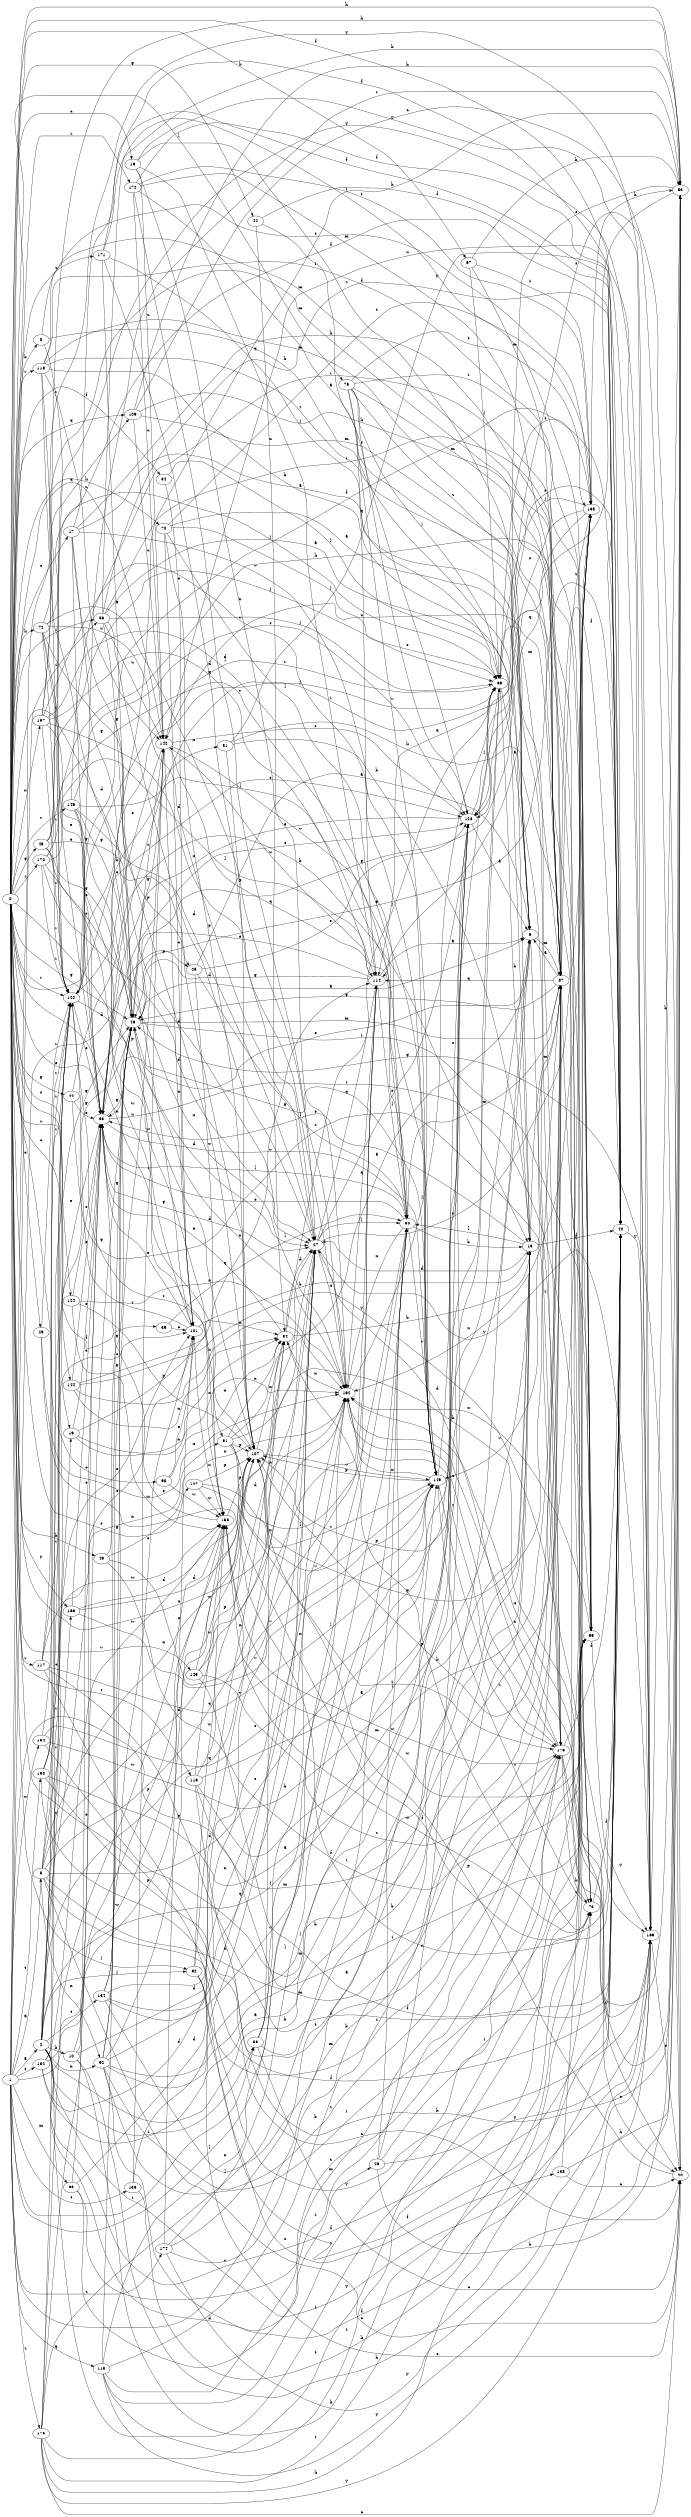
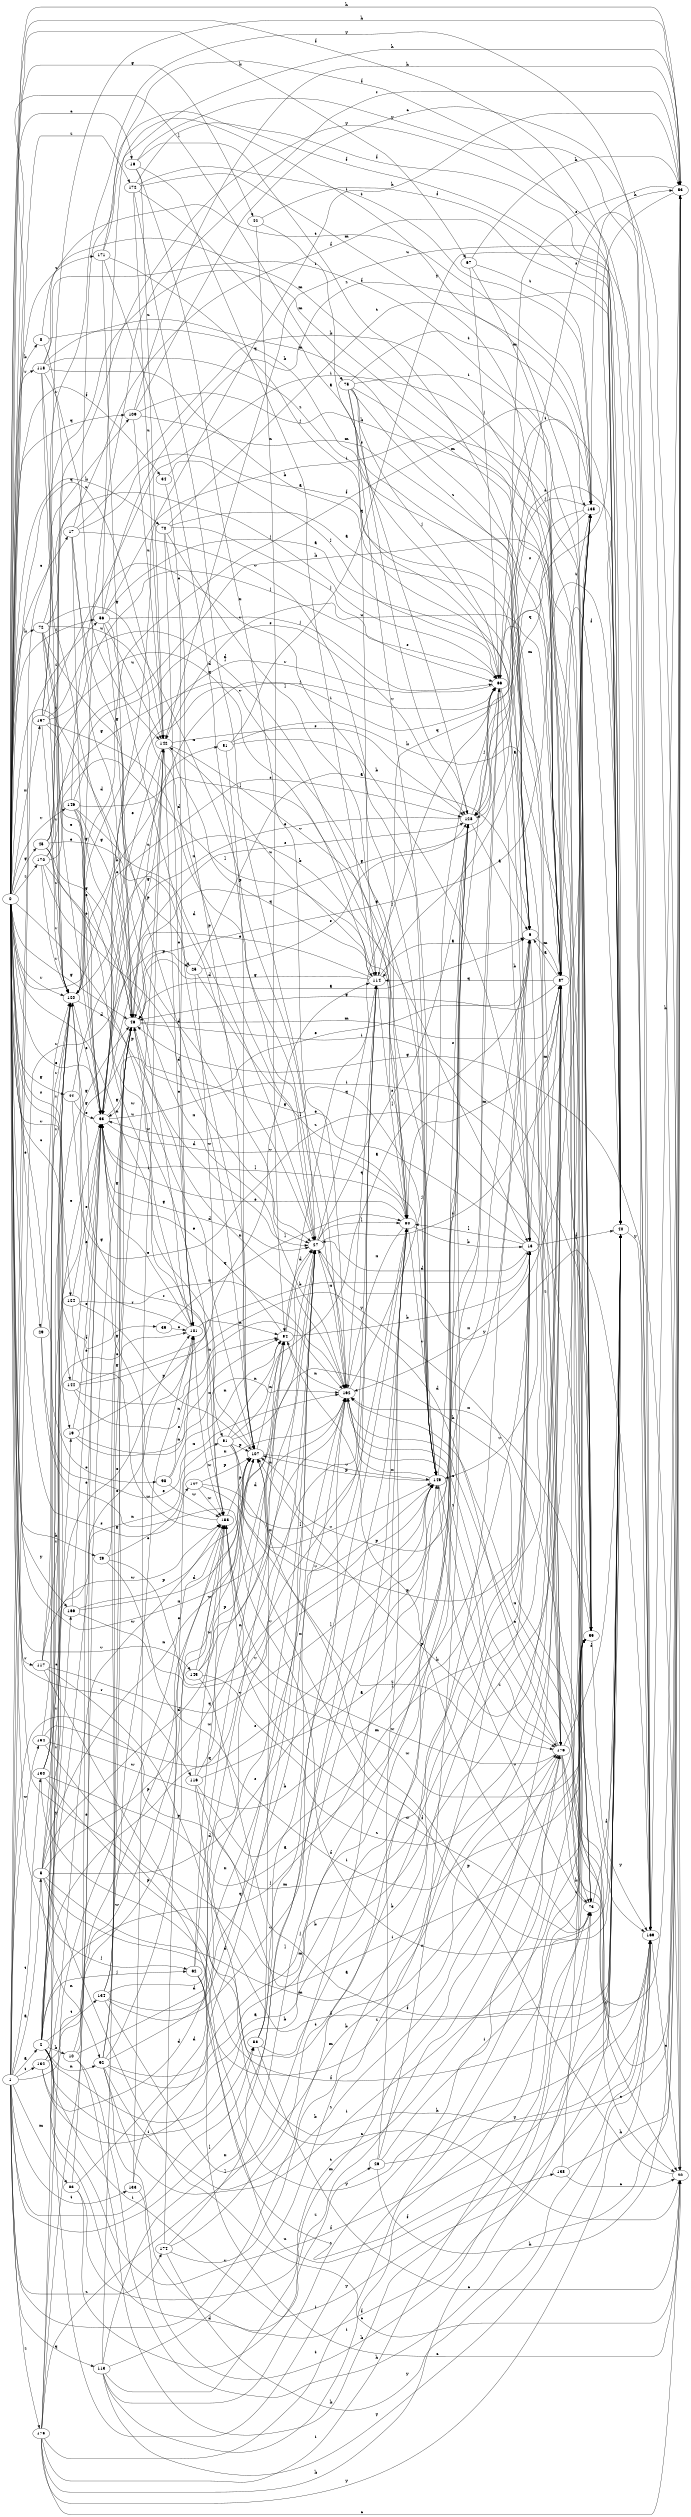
(164, 1580) -> (164, 1580)
